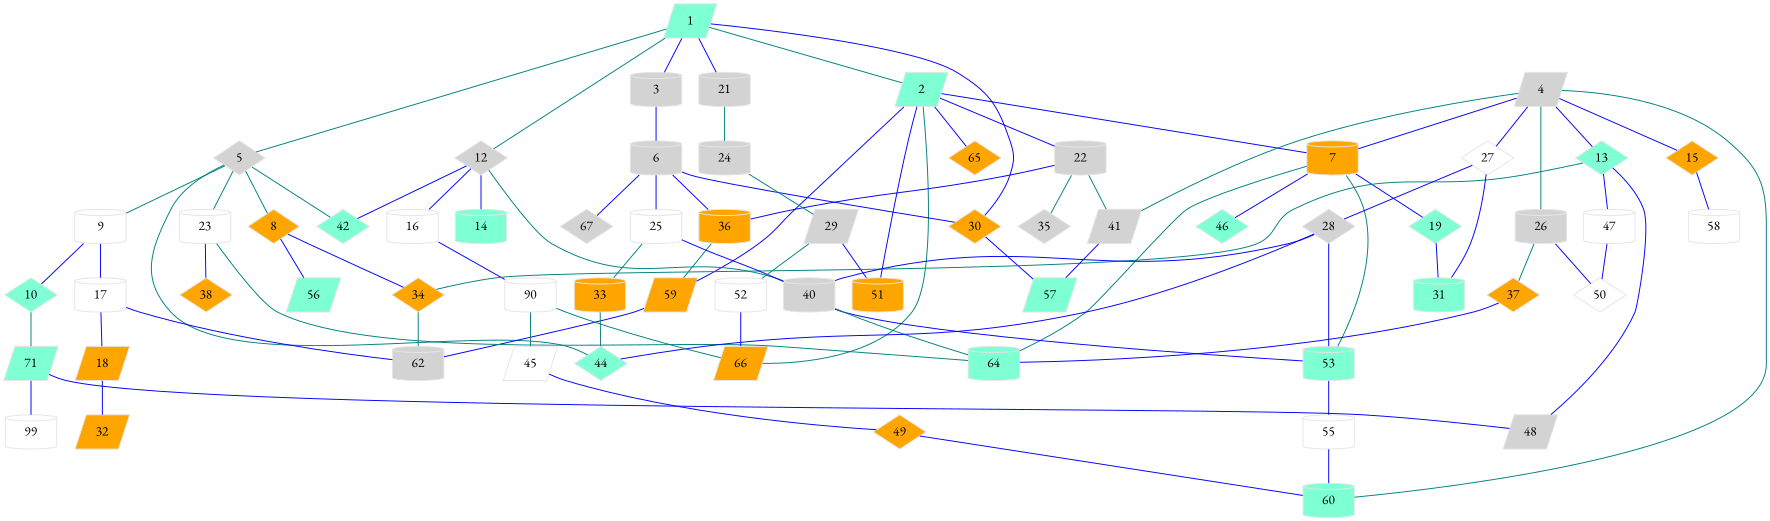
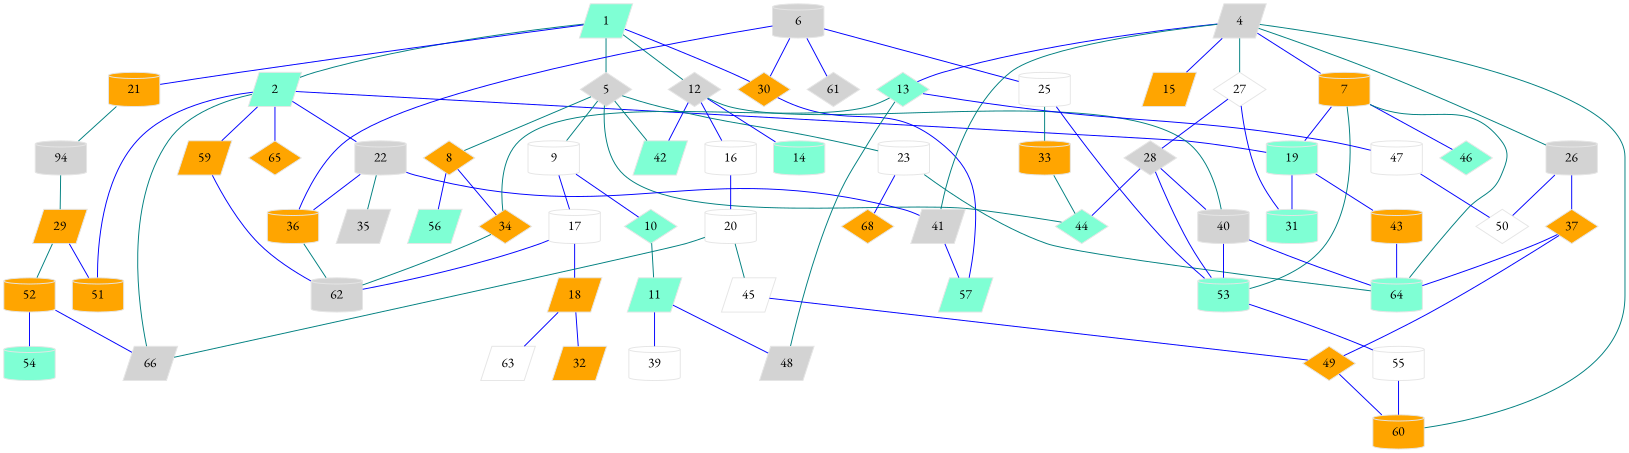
(656, 89) -> none
(725, 89) -> (134, 89)
(1124, 123) -> (830, 121)
(1512, 127) -> (1240, 55)
(725, 158) -> (61, 158)
(1692, 158) -> (1169, 89)
(1098, 192) -> (637, 194)
(343, 226) -> (660, 158)
(587, 226) -> (833, 89)
(831, 226) -> (60, 226)
(1044, 226) -> (363, 226)
none -> (1397, 226)
(1435, 226) -> (1292, 158)
(1714, 226) -> none
(725, 258) -> (1126, 197)
(697, 261) -> (315, 261)
(1526, 262) -> (1572, 192)
(206, 295) -> (868, 226)
(530, 295) -> (731, 226)
(741, 295) -> (29, 295)
none -> (1454, 299)
(1638, 301) -> (829, 218)
(884, 327) -> (1316, 266)
none -> (29, 363)
(31, 363) -> (655, 295)
none -> (508, 363)
(741, 363) -> (150, 363)
(31, 432) -> (655, 363)
(1329, 500) -> (1399, 432)
